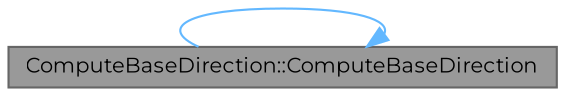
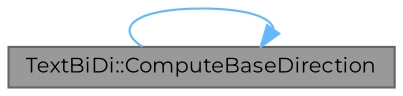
(283, 67) -> (202, 67)
